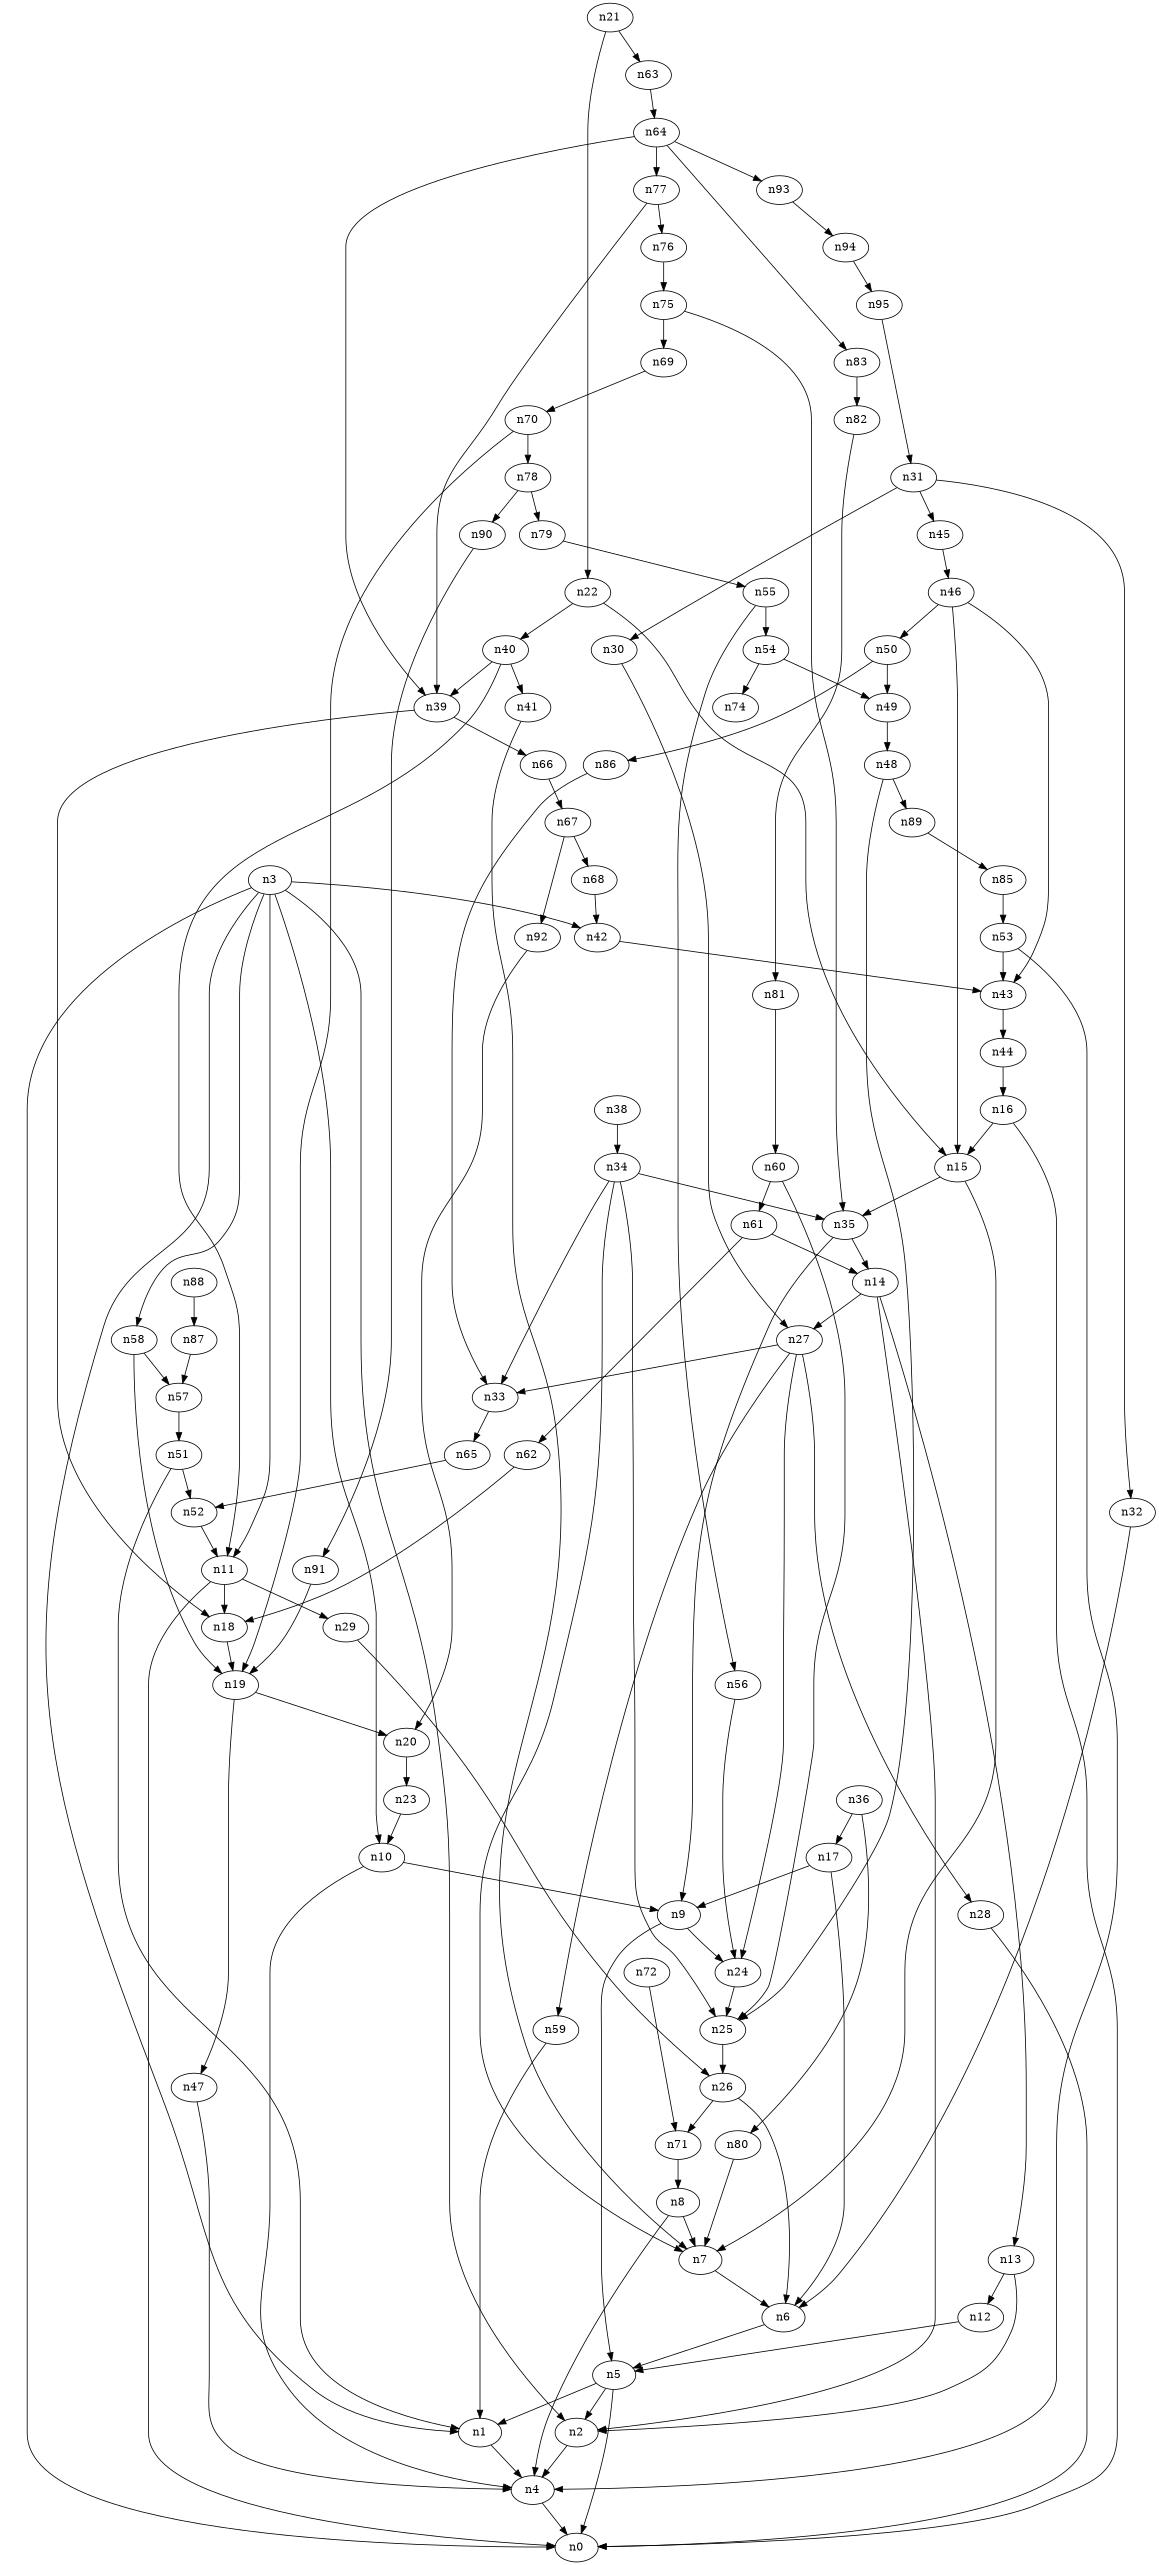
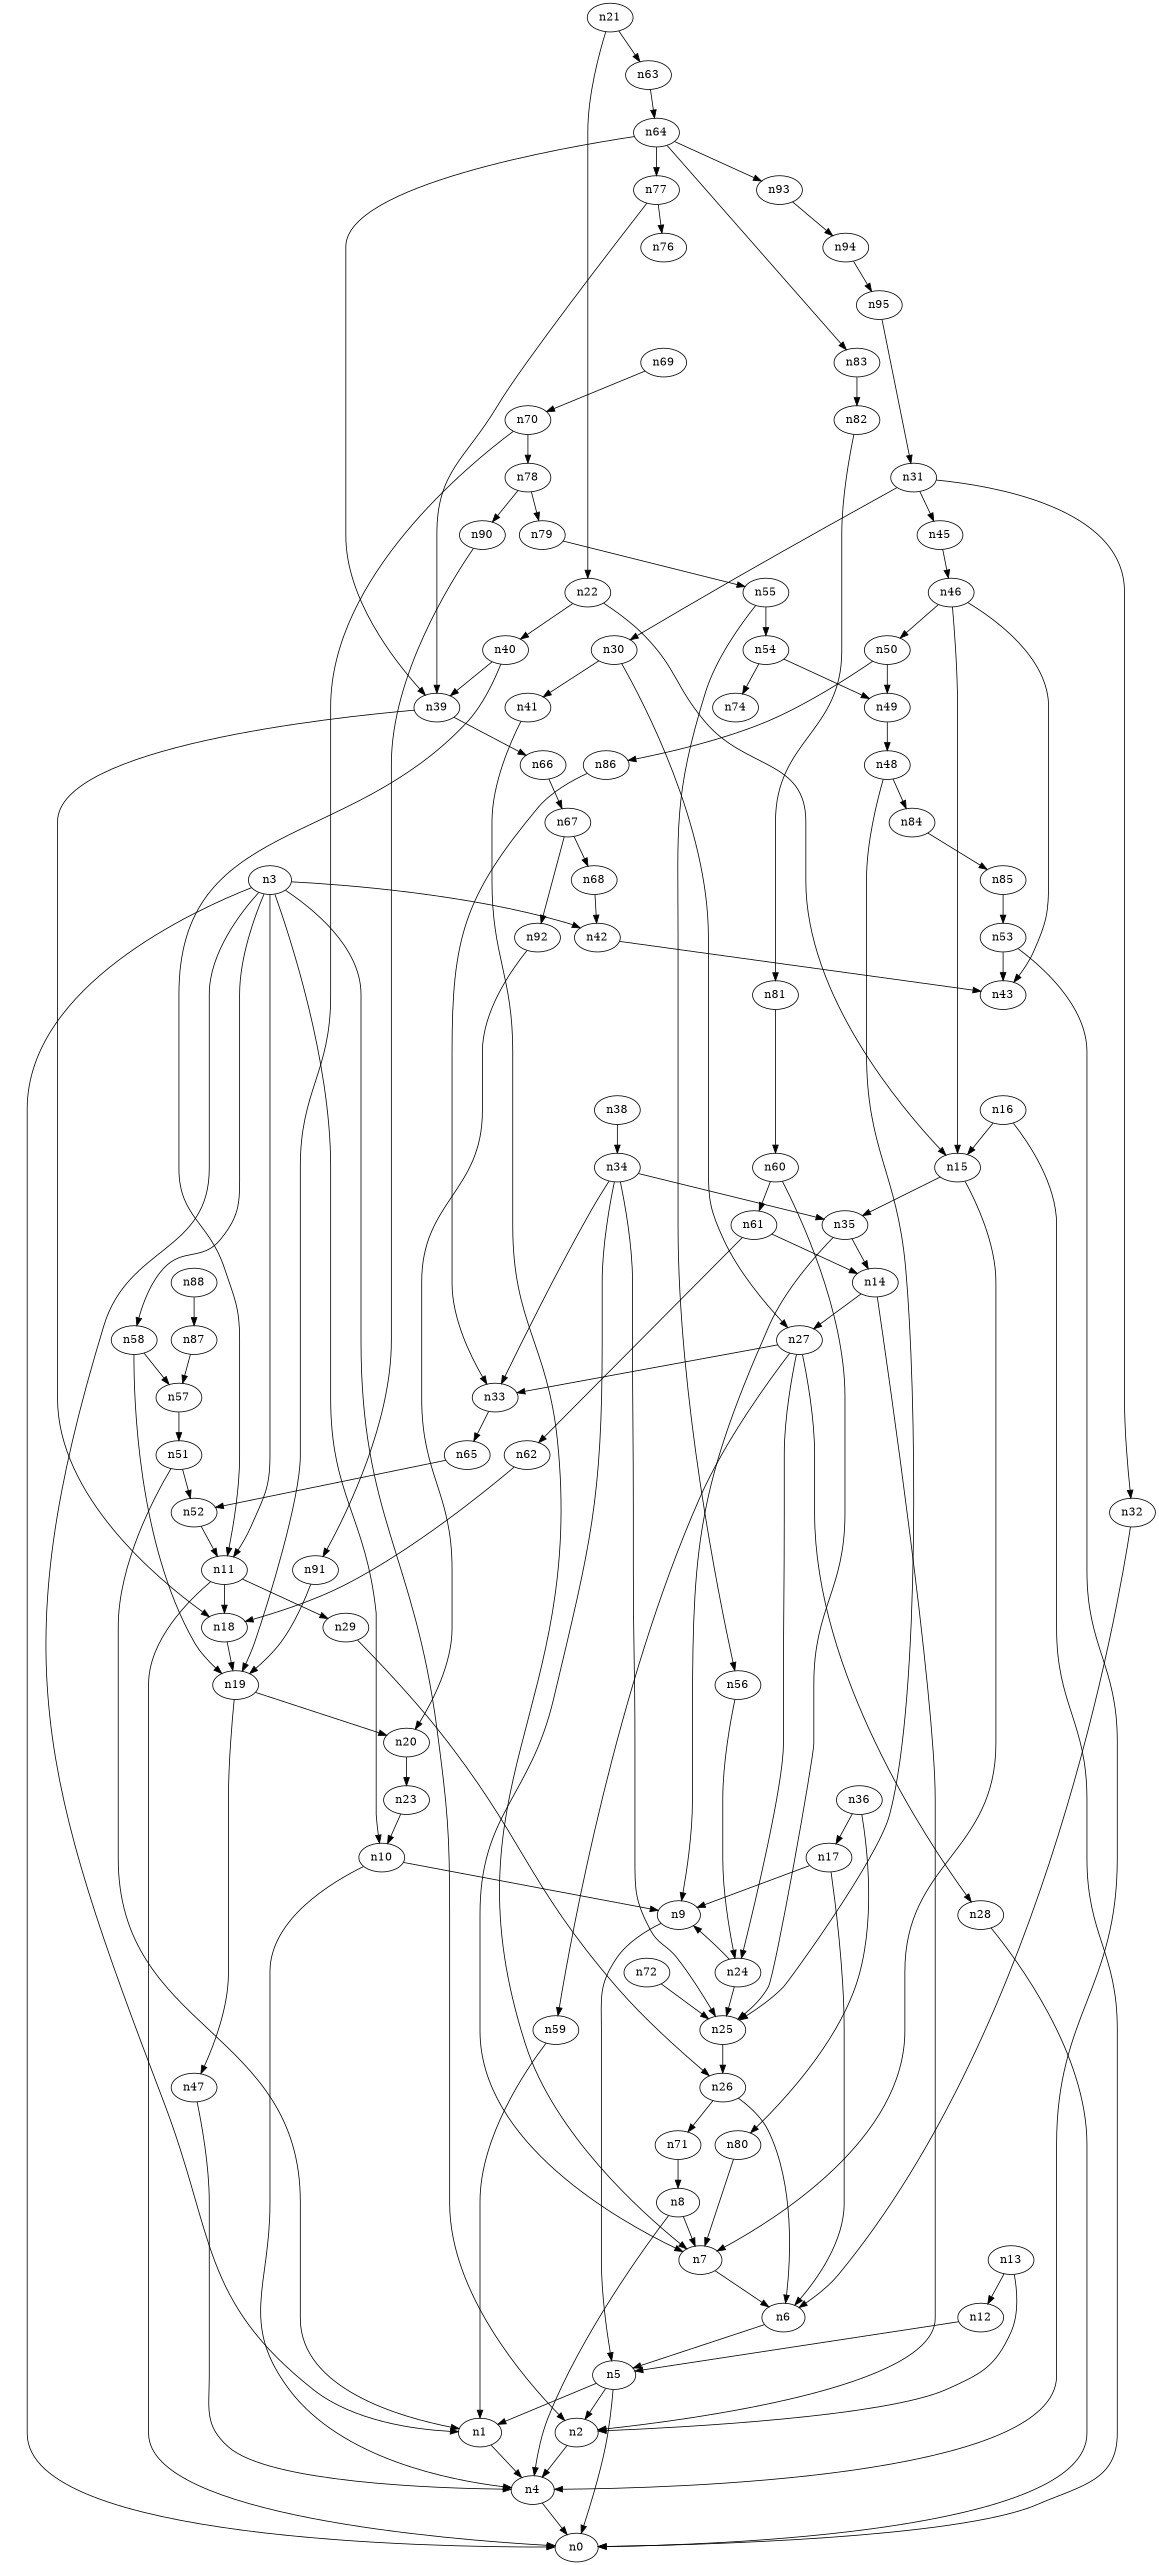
(664, 305) -> none
(515, 675) -> (574, 677)
(912, 823) -> (912, 823)
(1003, 1053) -> none
(990, 1738) -> none
(702, 1943) -> (715, 1945)
(662, 2055) -> (682, 1999)
